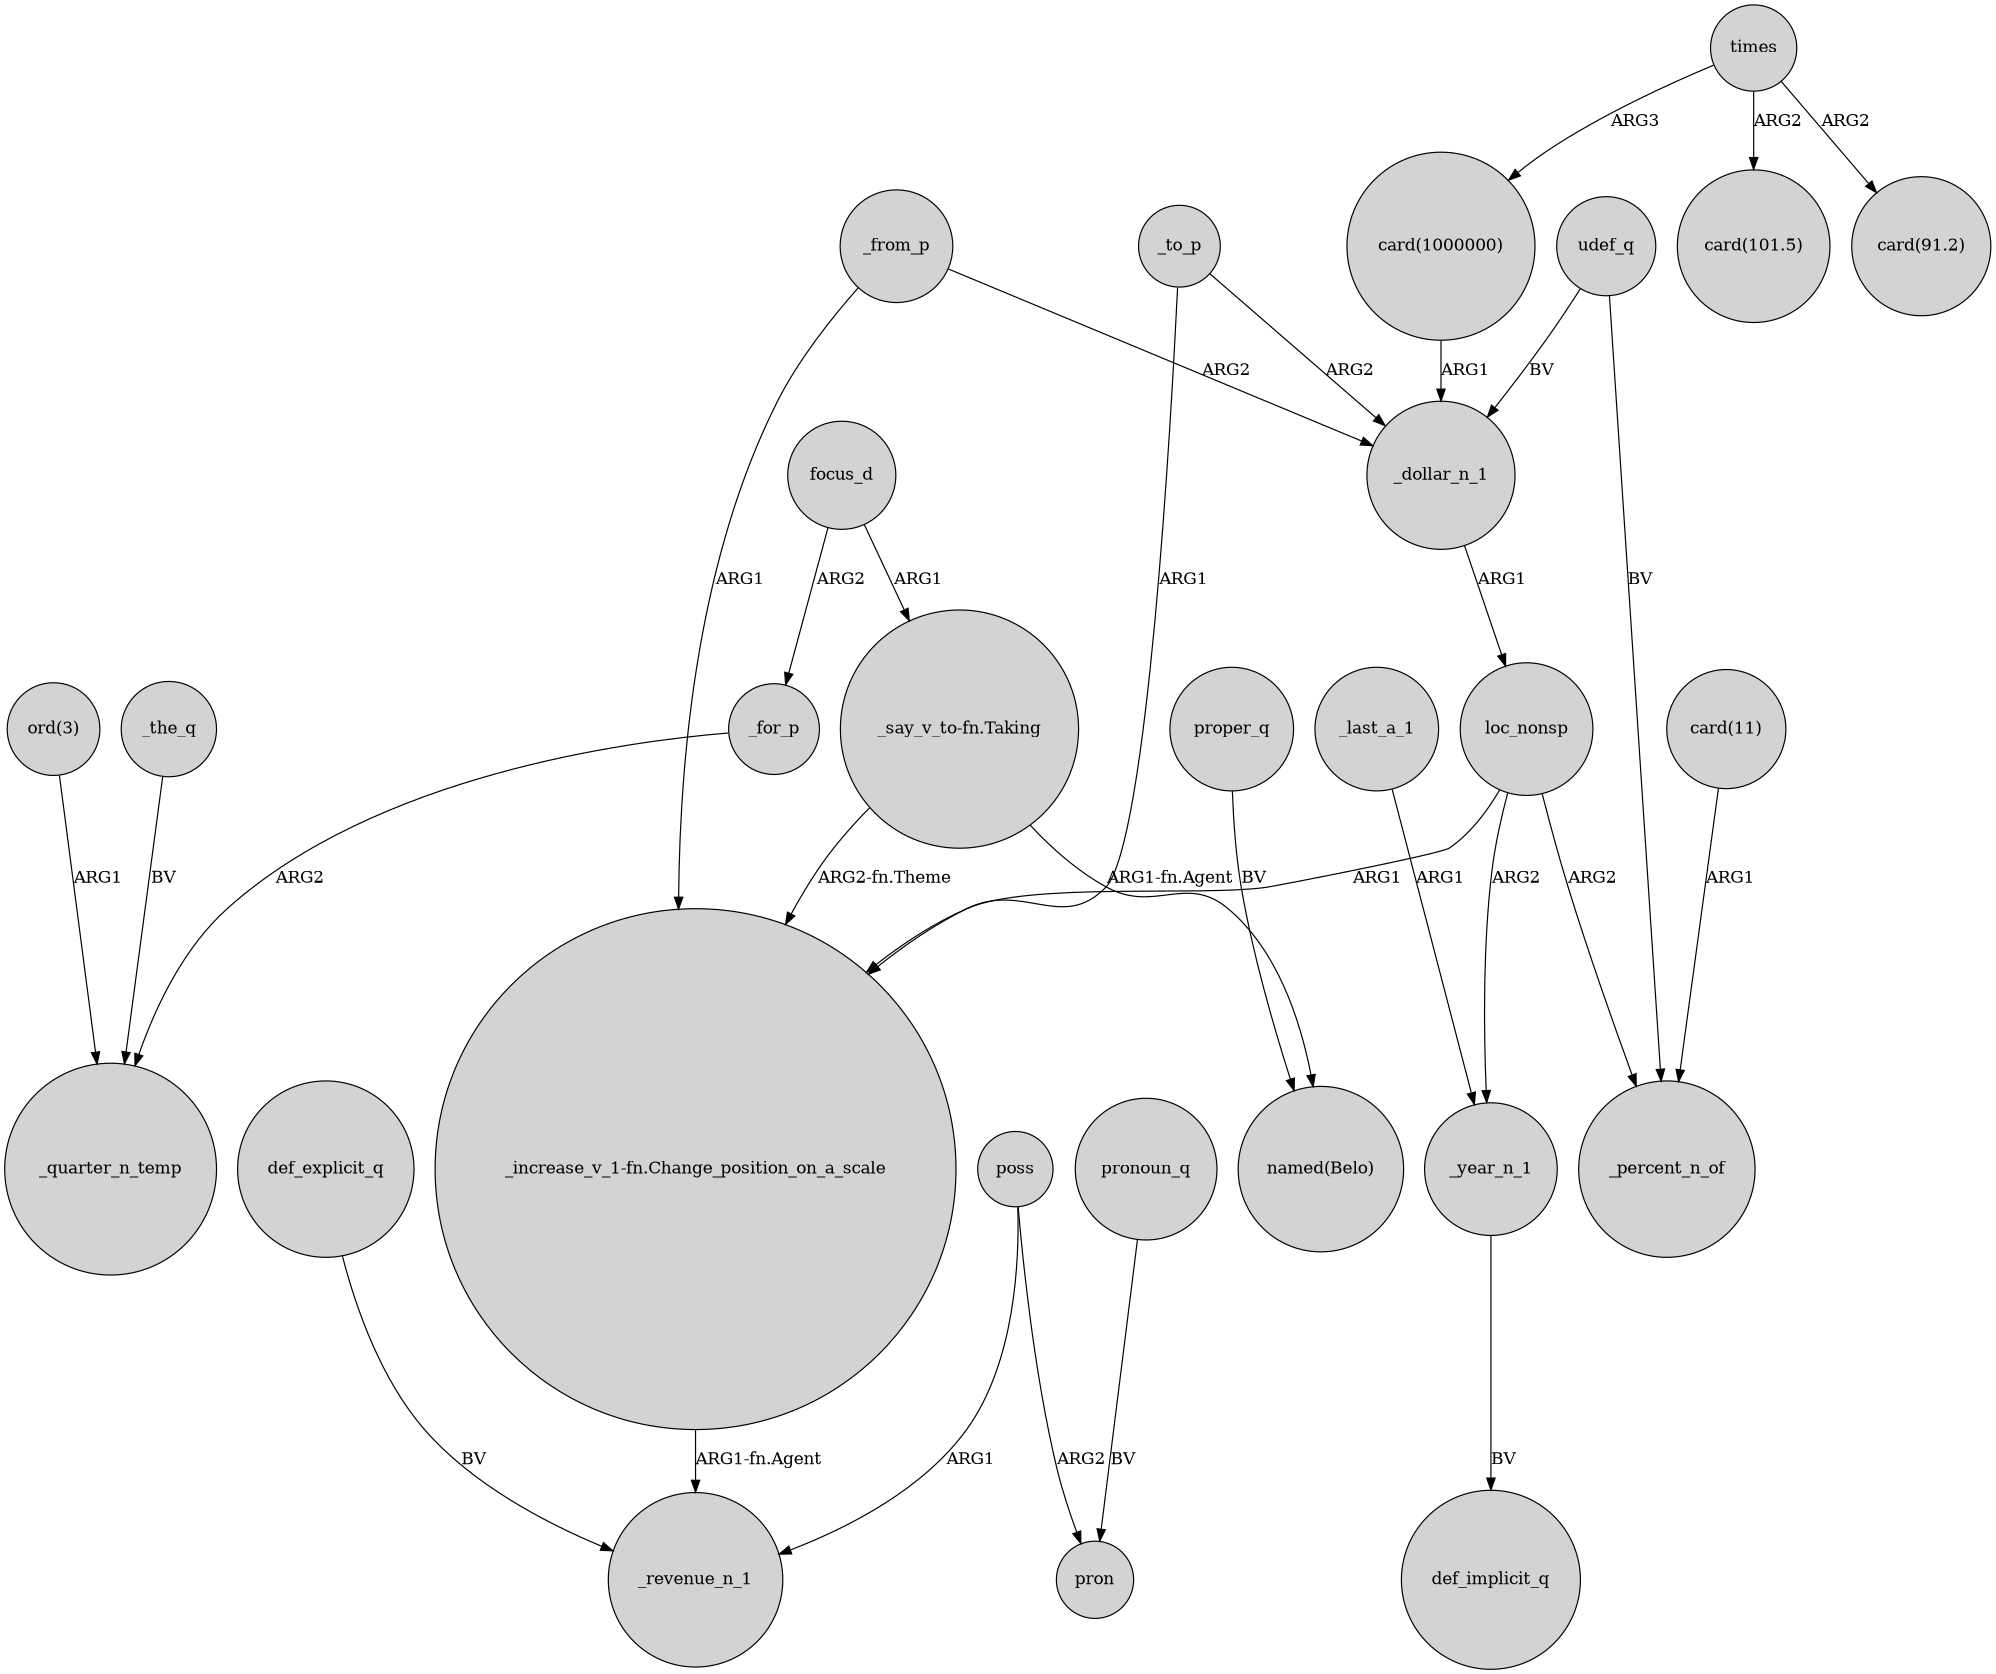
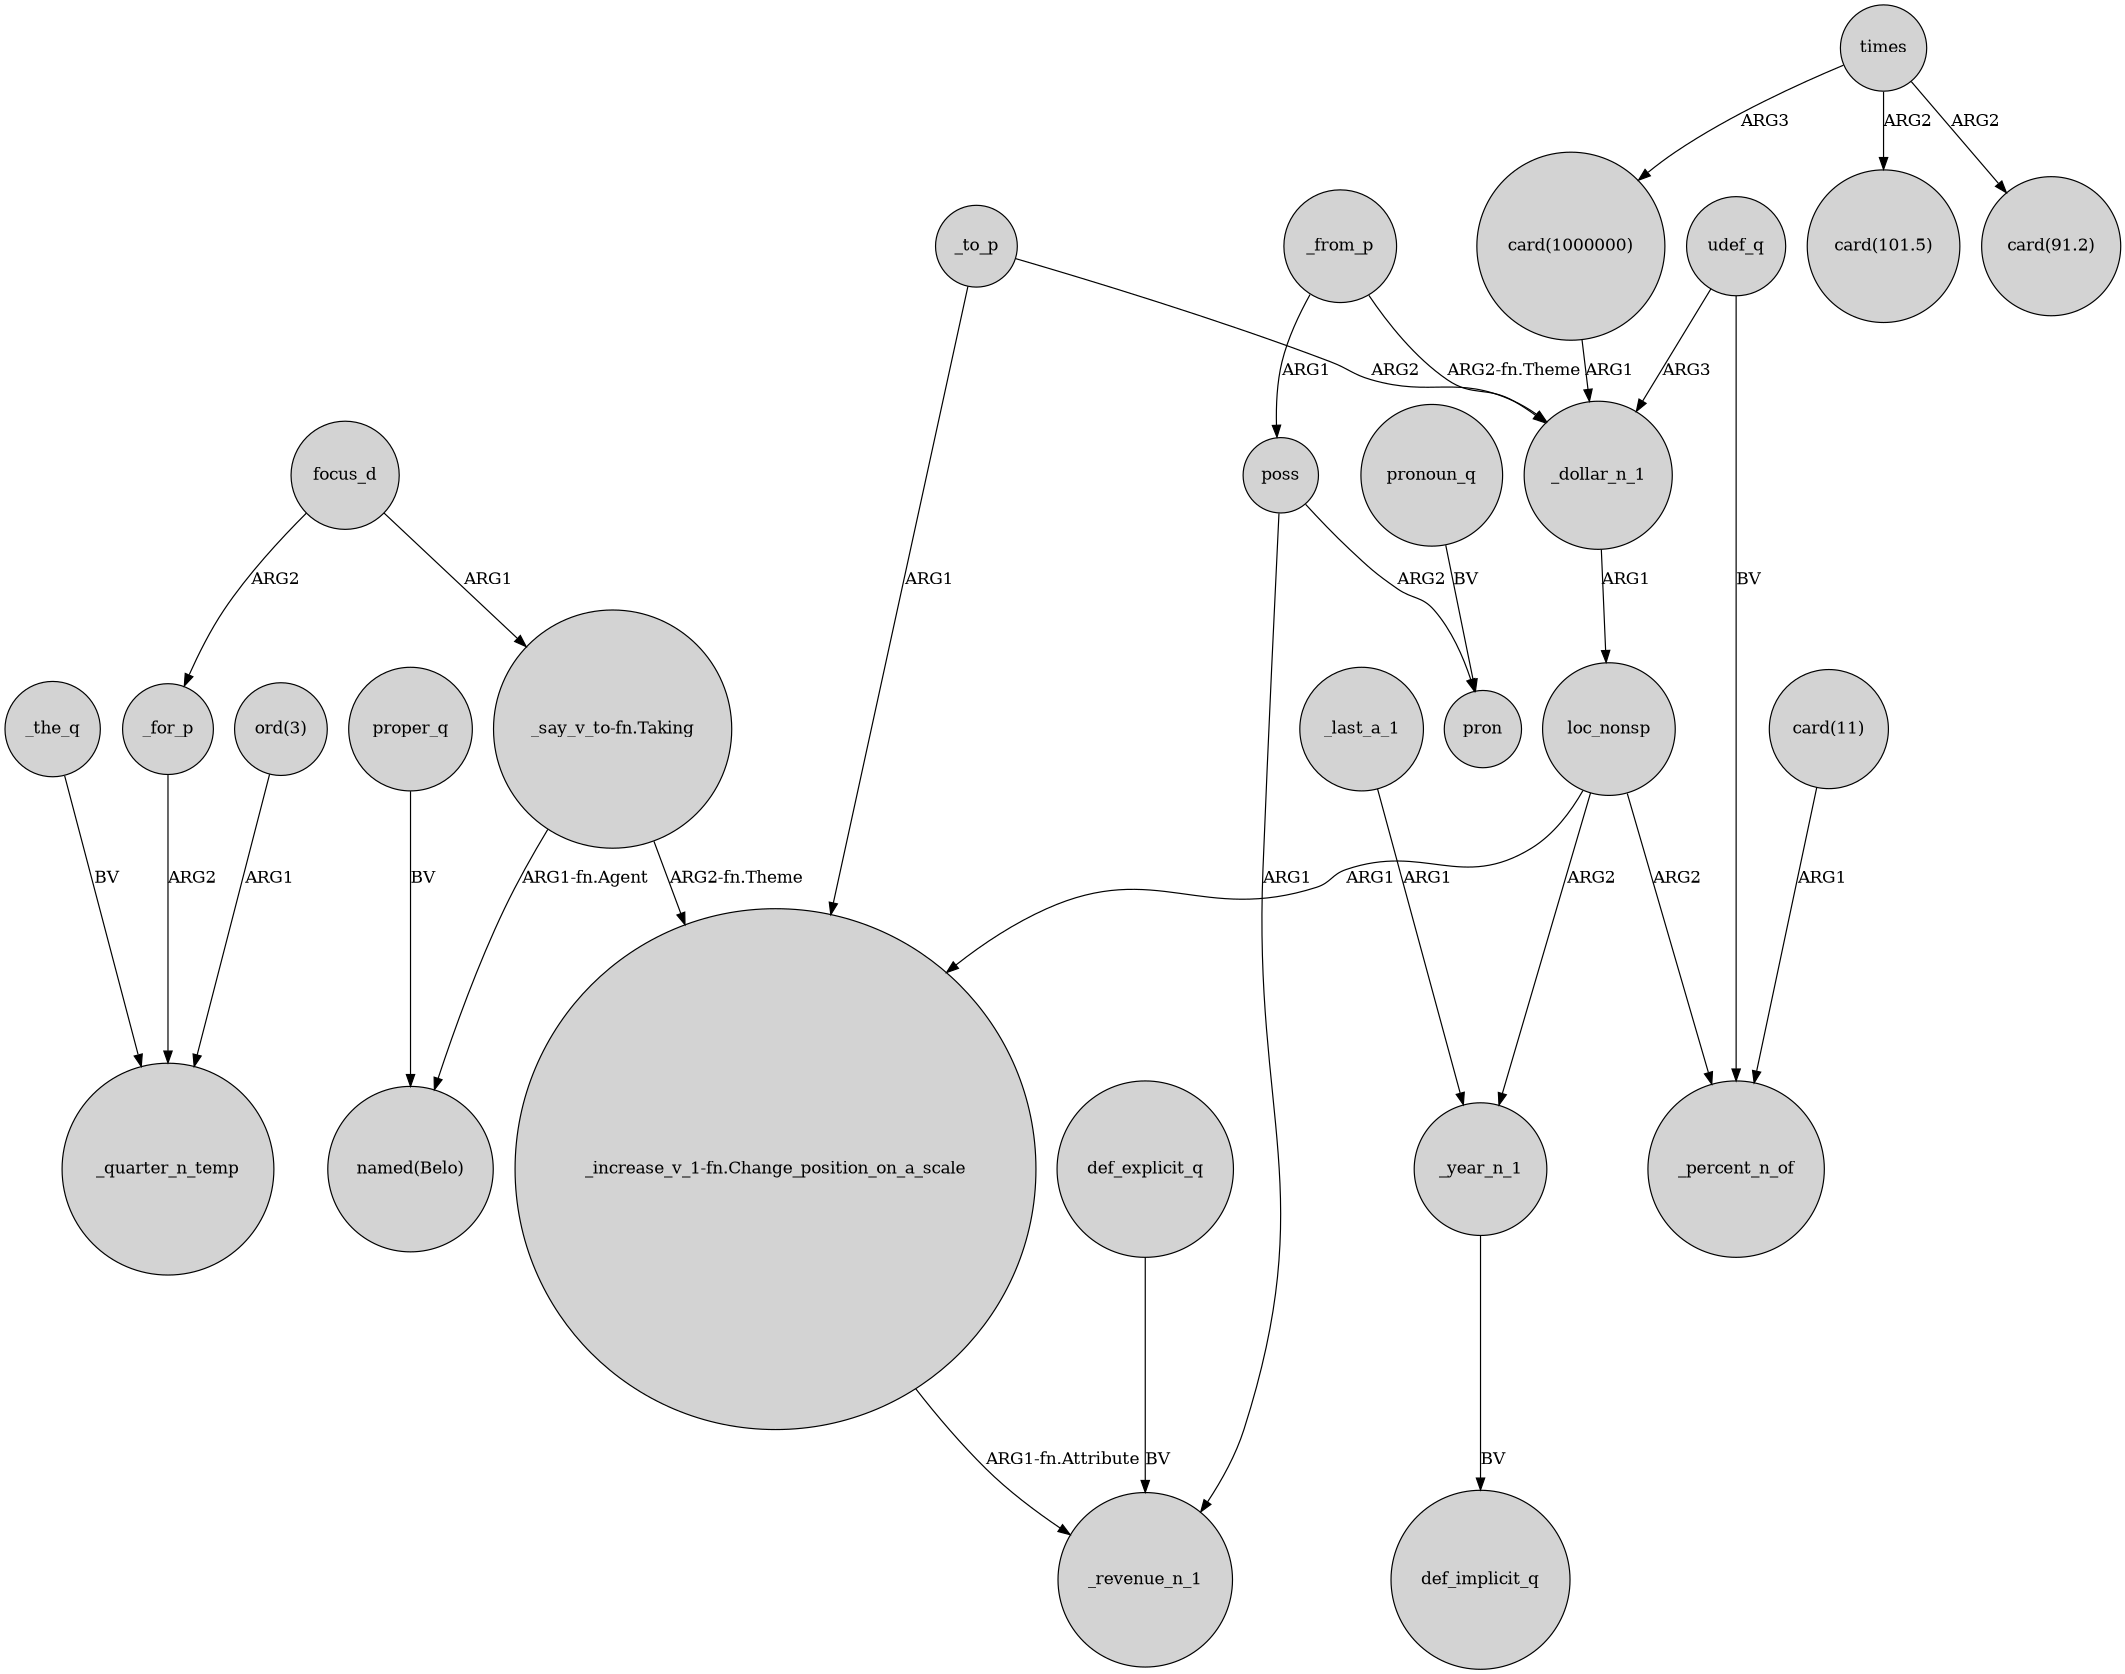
(1226, 371) -> (1514, 371)
(1541, 371) -> (1687, 371)
(715, 575) -> (1283, 357)
(759, 1460) -> (1063, 1460)
